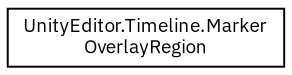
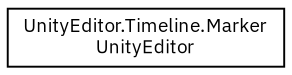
(146, 38) -> (146, 38)
